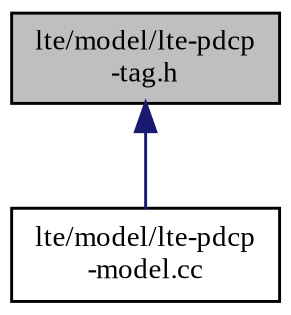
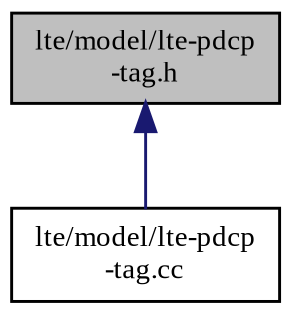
(146, 255) -> (146, 255)
